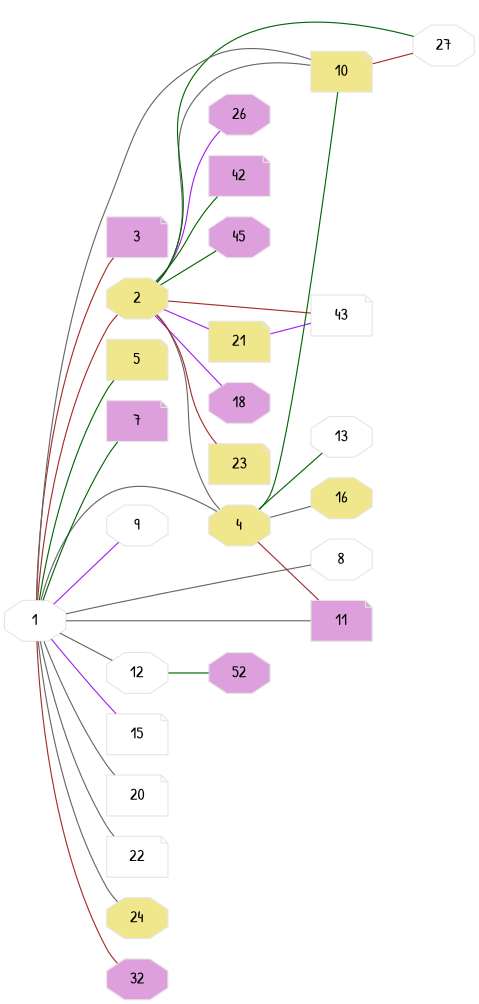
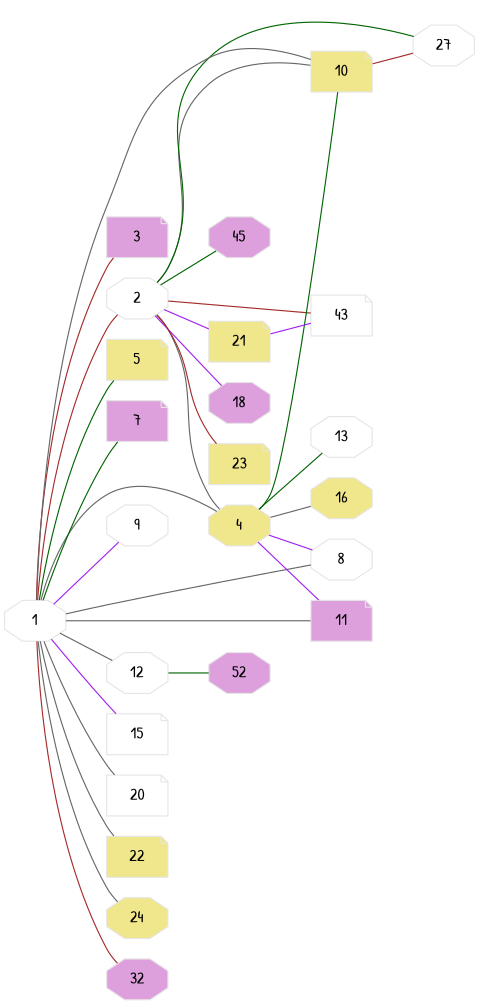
(239, 115) -> none
(239, 176) -> none
(137, 299) -> (137, 299)
none -> (291, 543)
(293, 575) -> (293, 575)
(137, 857) -> (137, 857)
